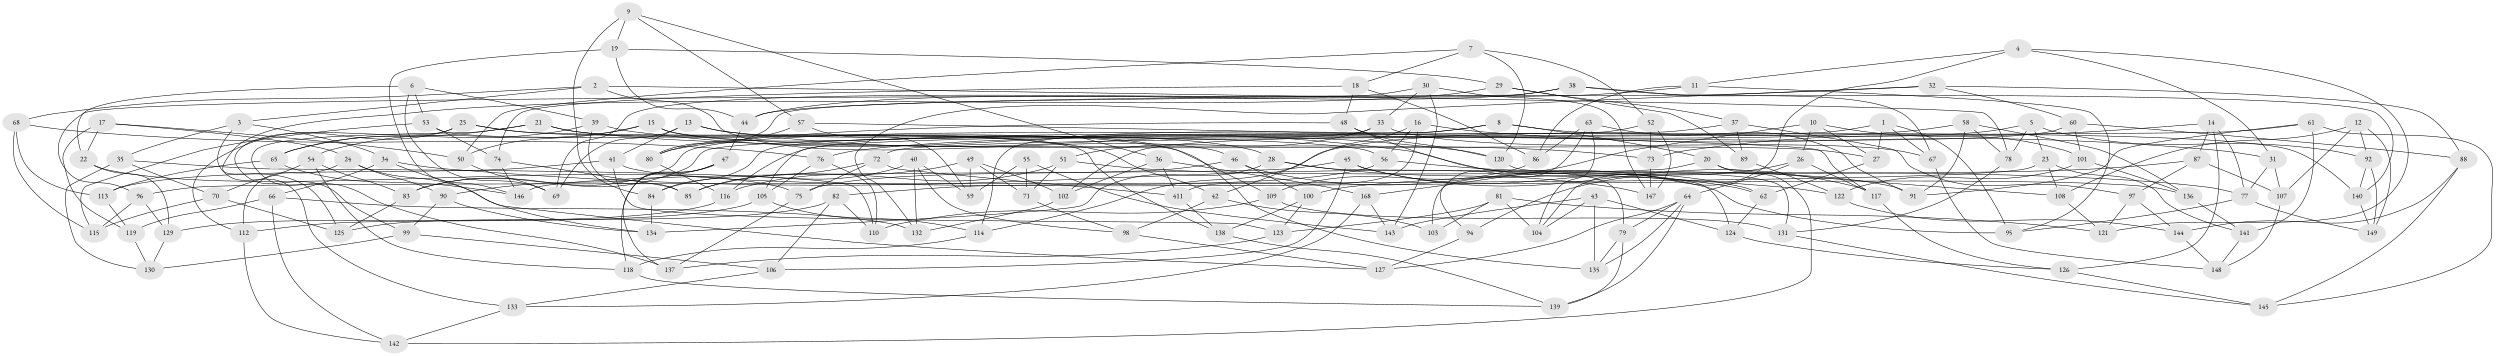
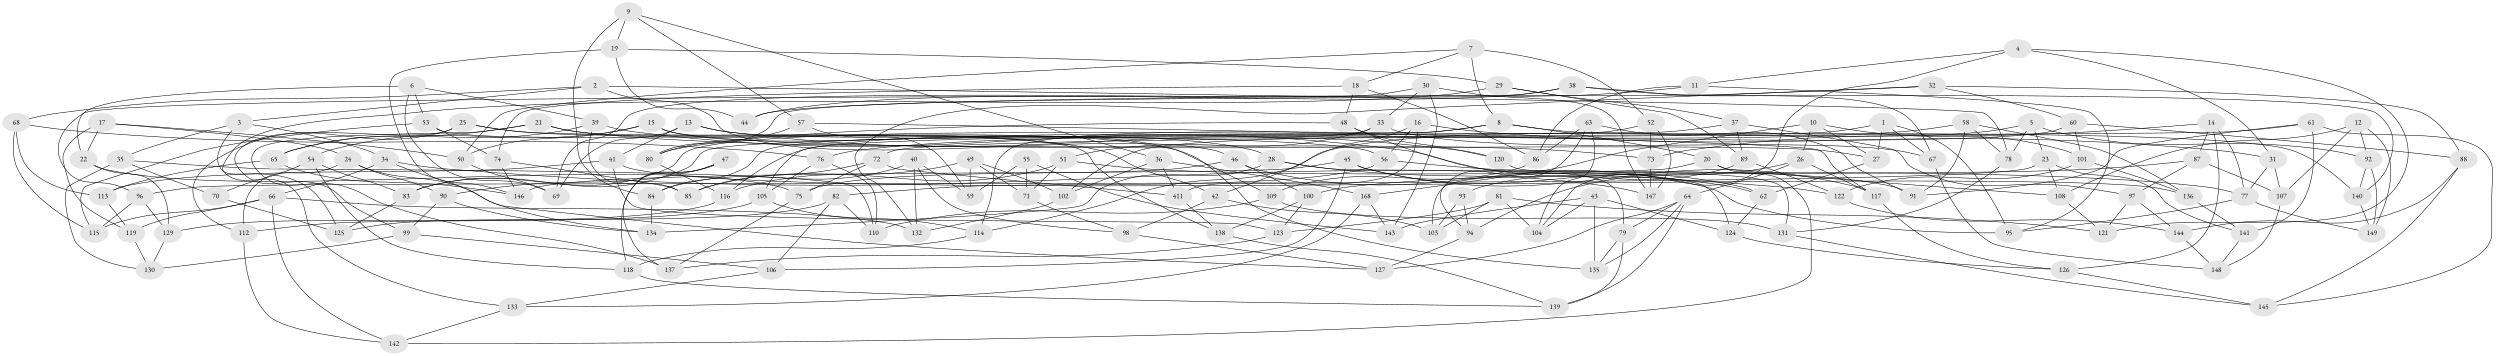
(1522, 85) -> (1477, 86)
(735, 141) -> none
none -> (1462, 196)
(156, 211) -> (178, 212)
